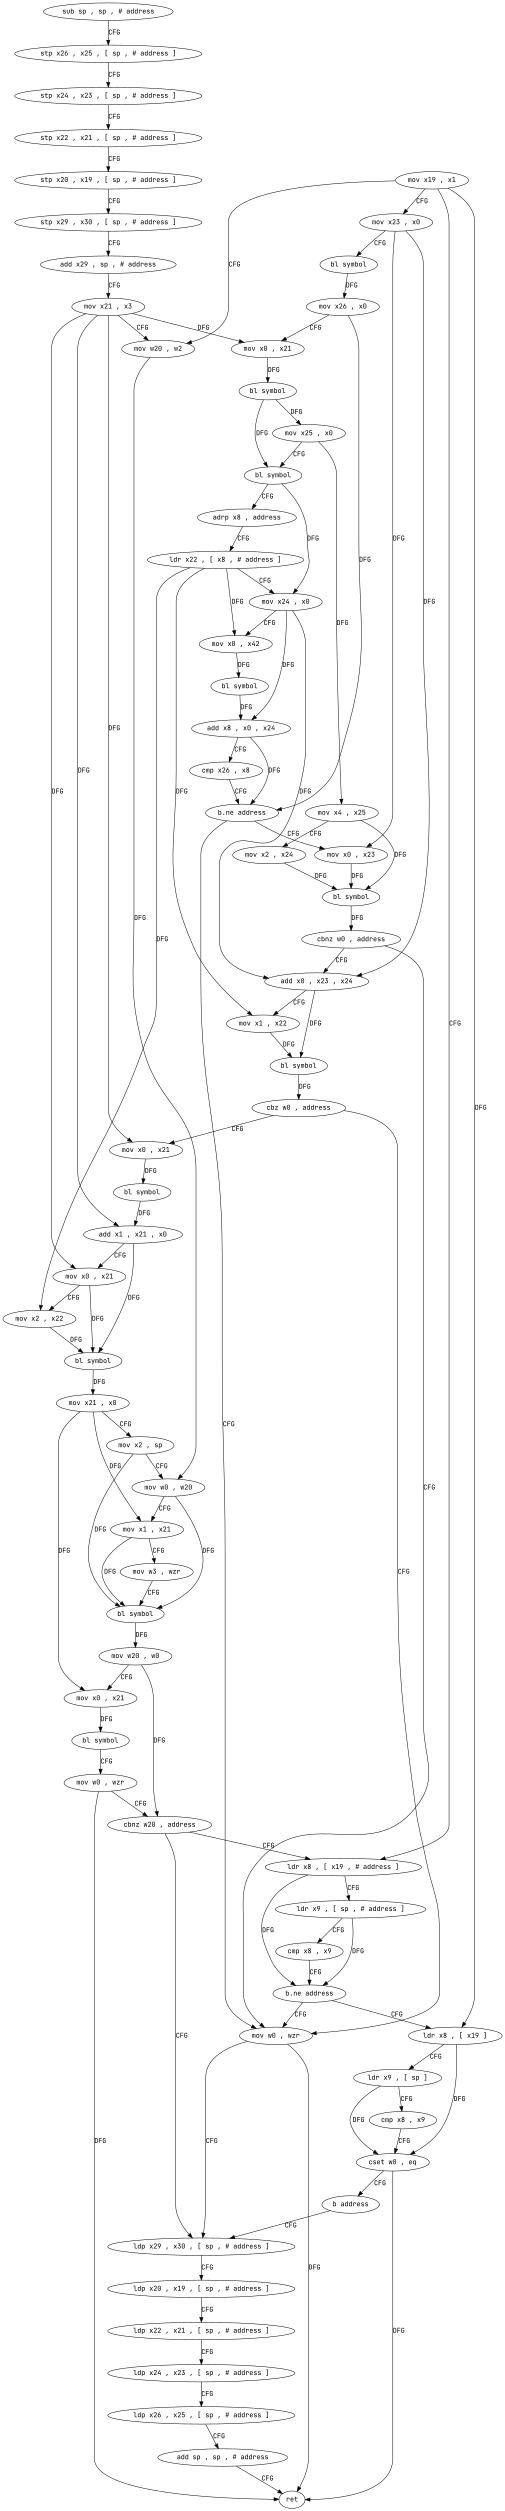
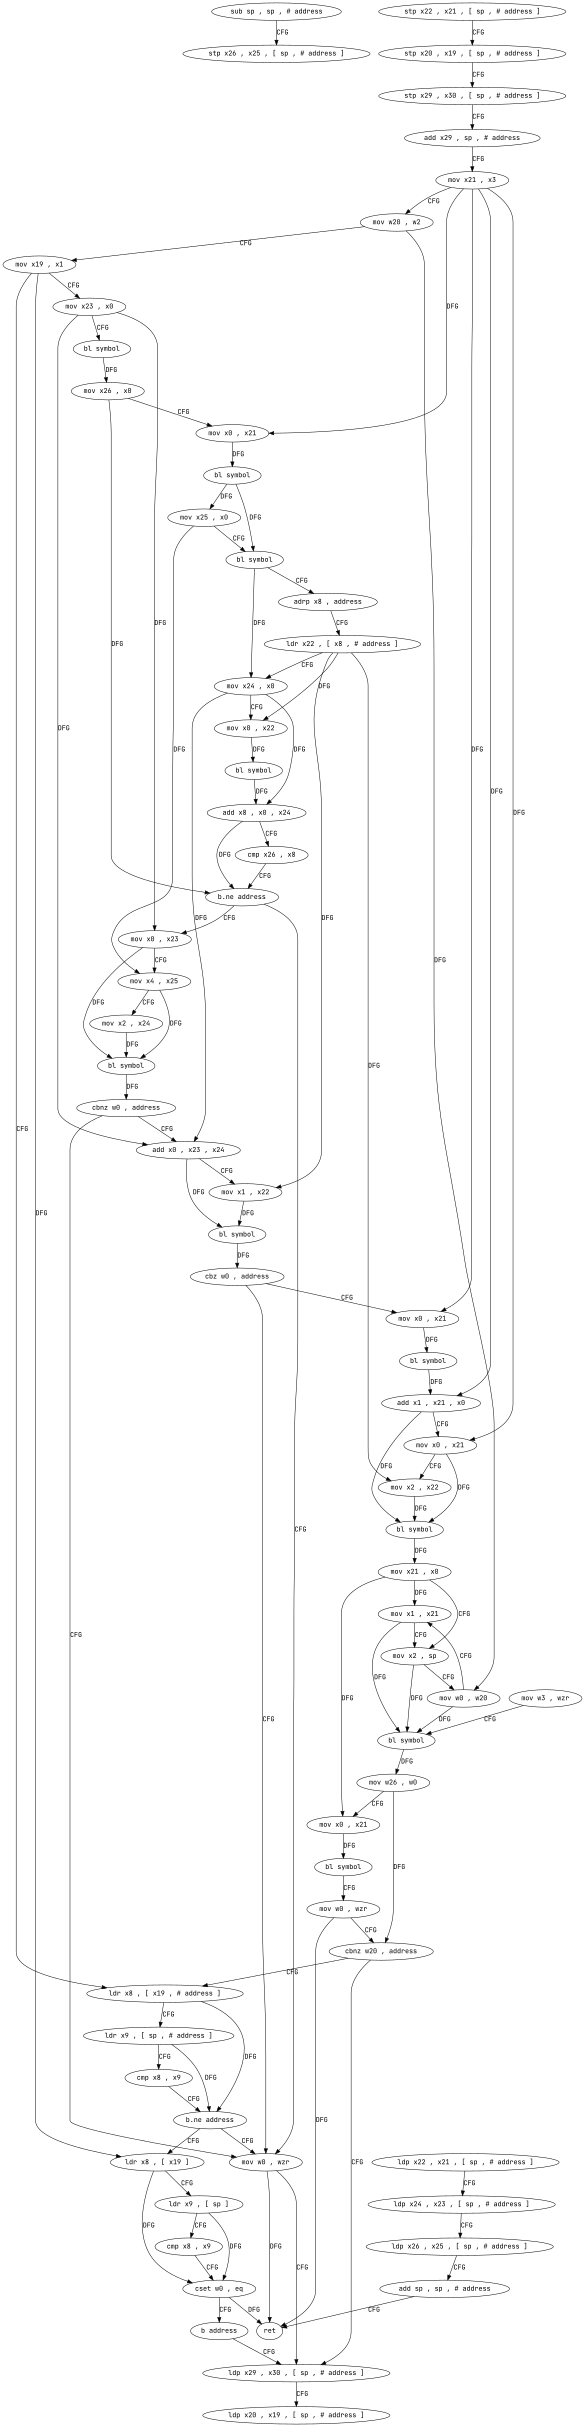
(108, 96) -> none
(240, 206) -> (221, 243)
(236, 644) -> (251, 729)
none -> (155, 958)
(151, 1548) -> (415, 1633)
(135, 1656) -> (393, 1783)
(201, 2308) -> none
